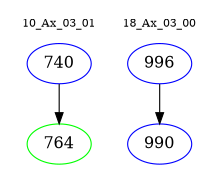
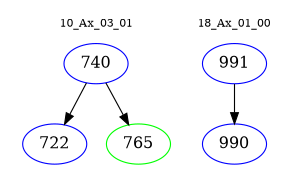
(160, 24) -> (234, 24)
(160, 64) -> (234, 64)
none -> (55, 144)
(59, 144) -> (138, 144)
